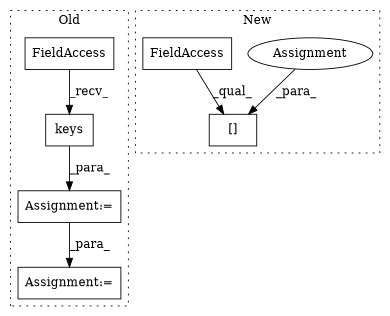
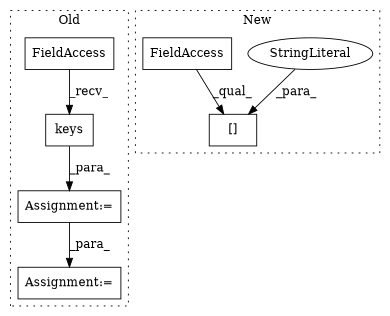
(310, 54) -> (310, 54)
